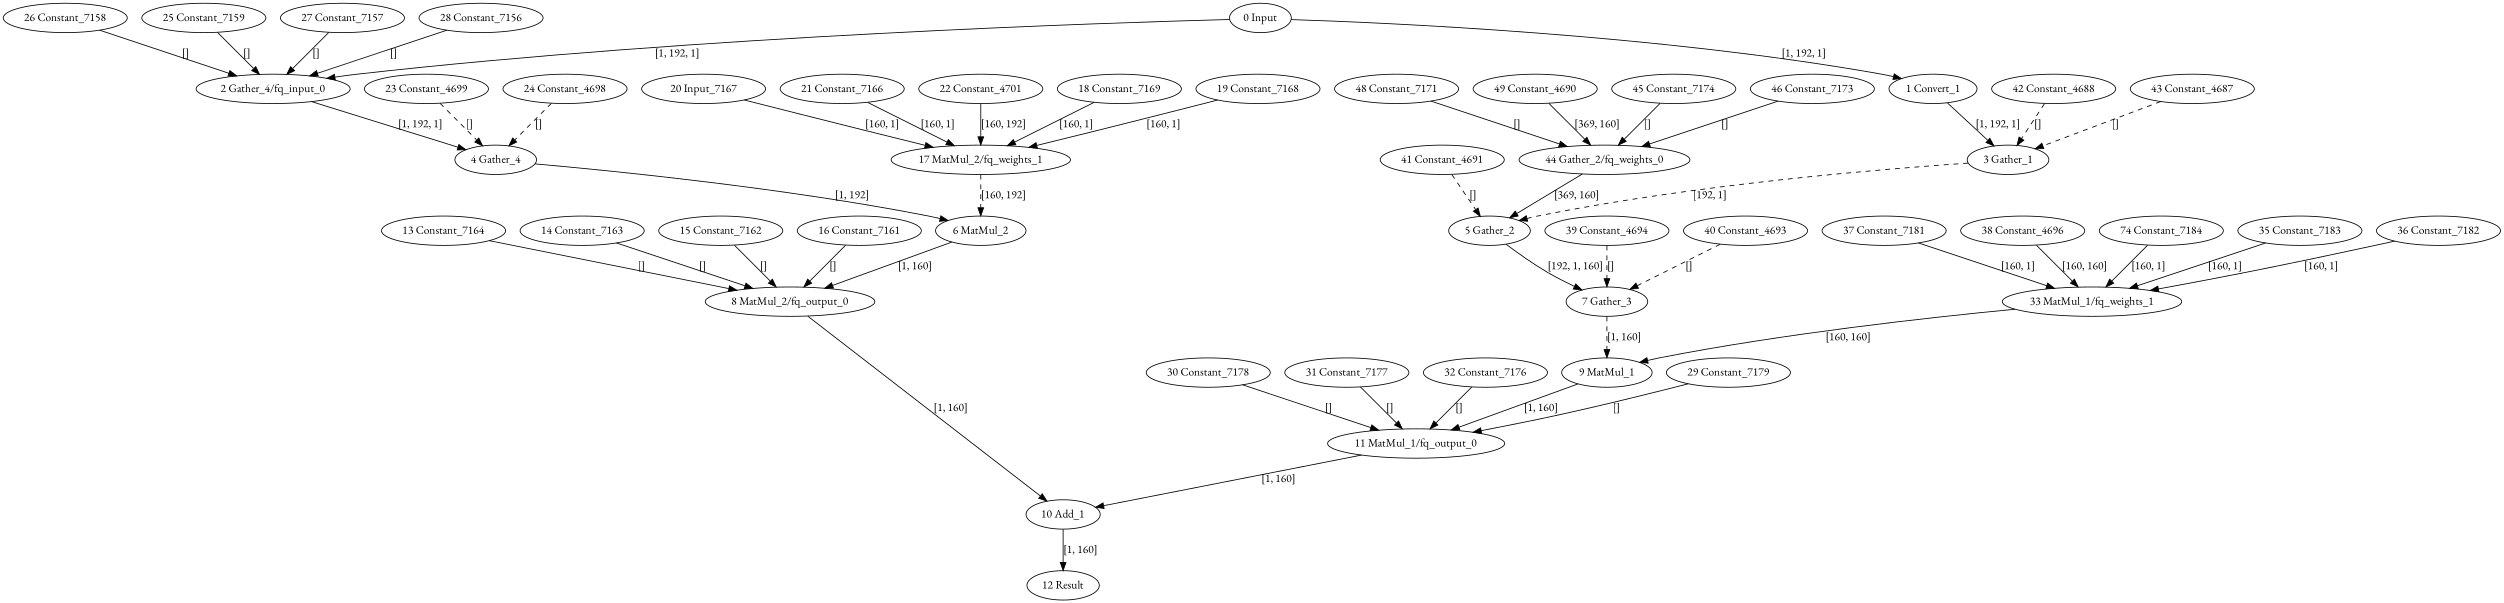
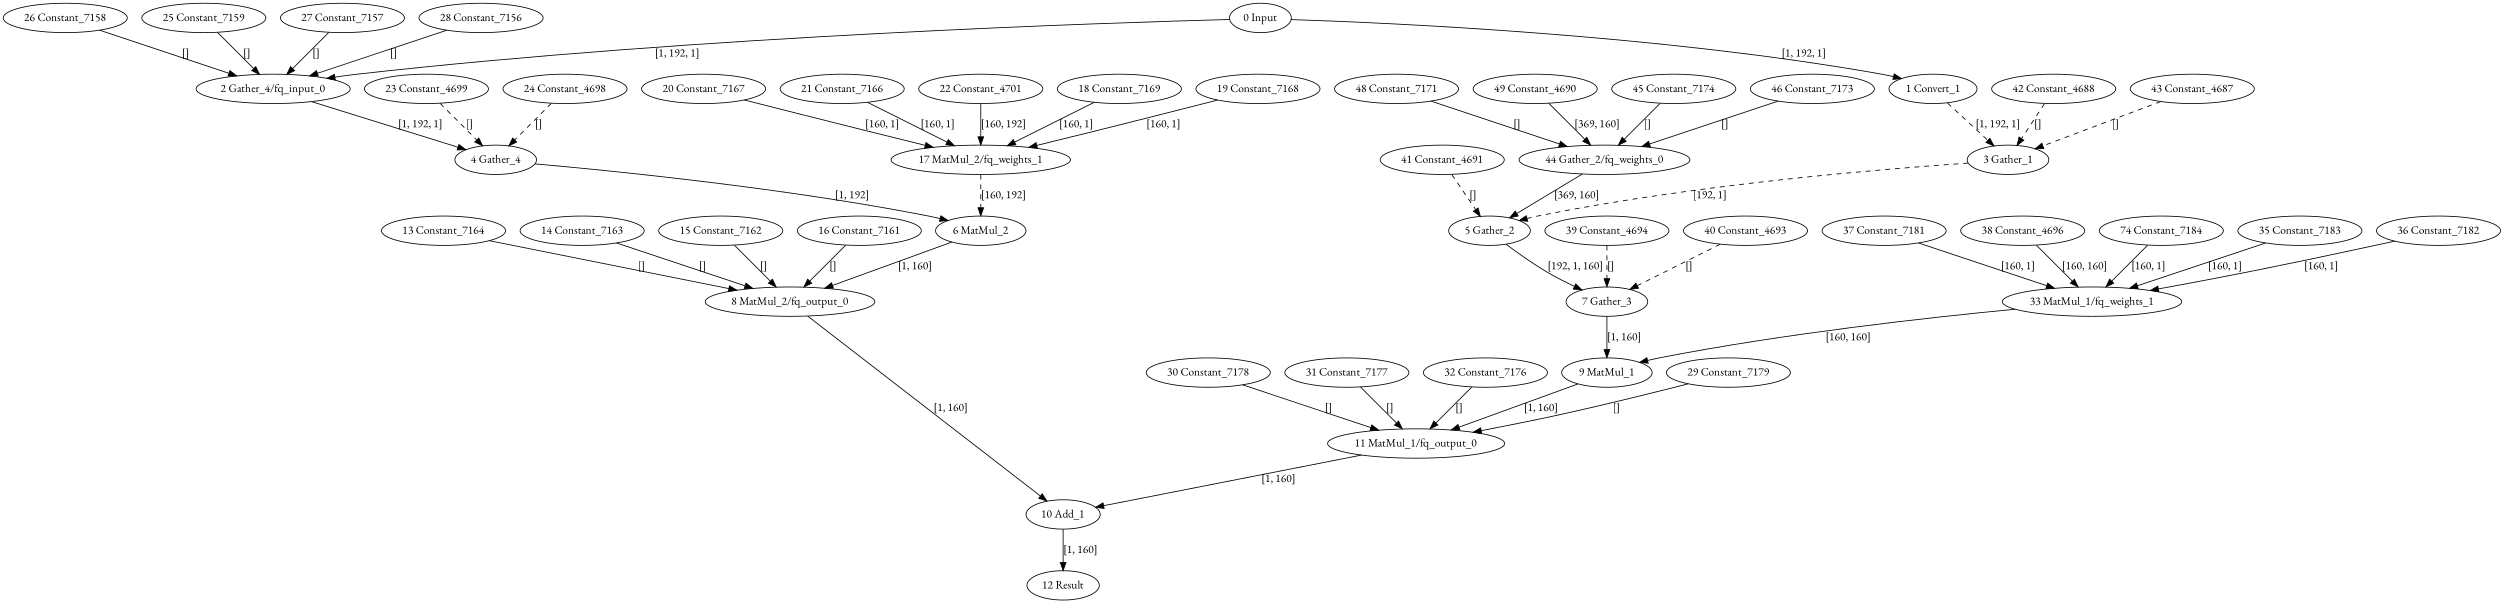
(704, 89) -> (704, 89)
(1968, 122) -> (1968, 122)
(1607, 333) -> (1607, 333)
